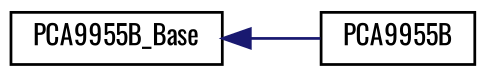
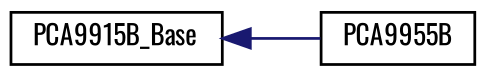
(117, 38) -> (117, 38)
